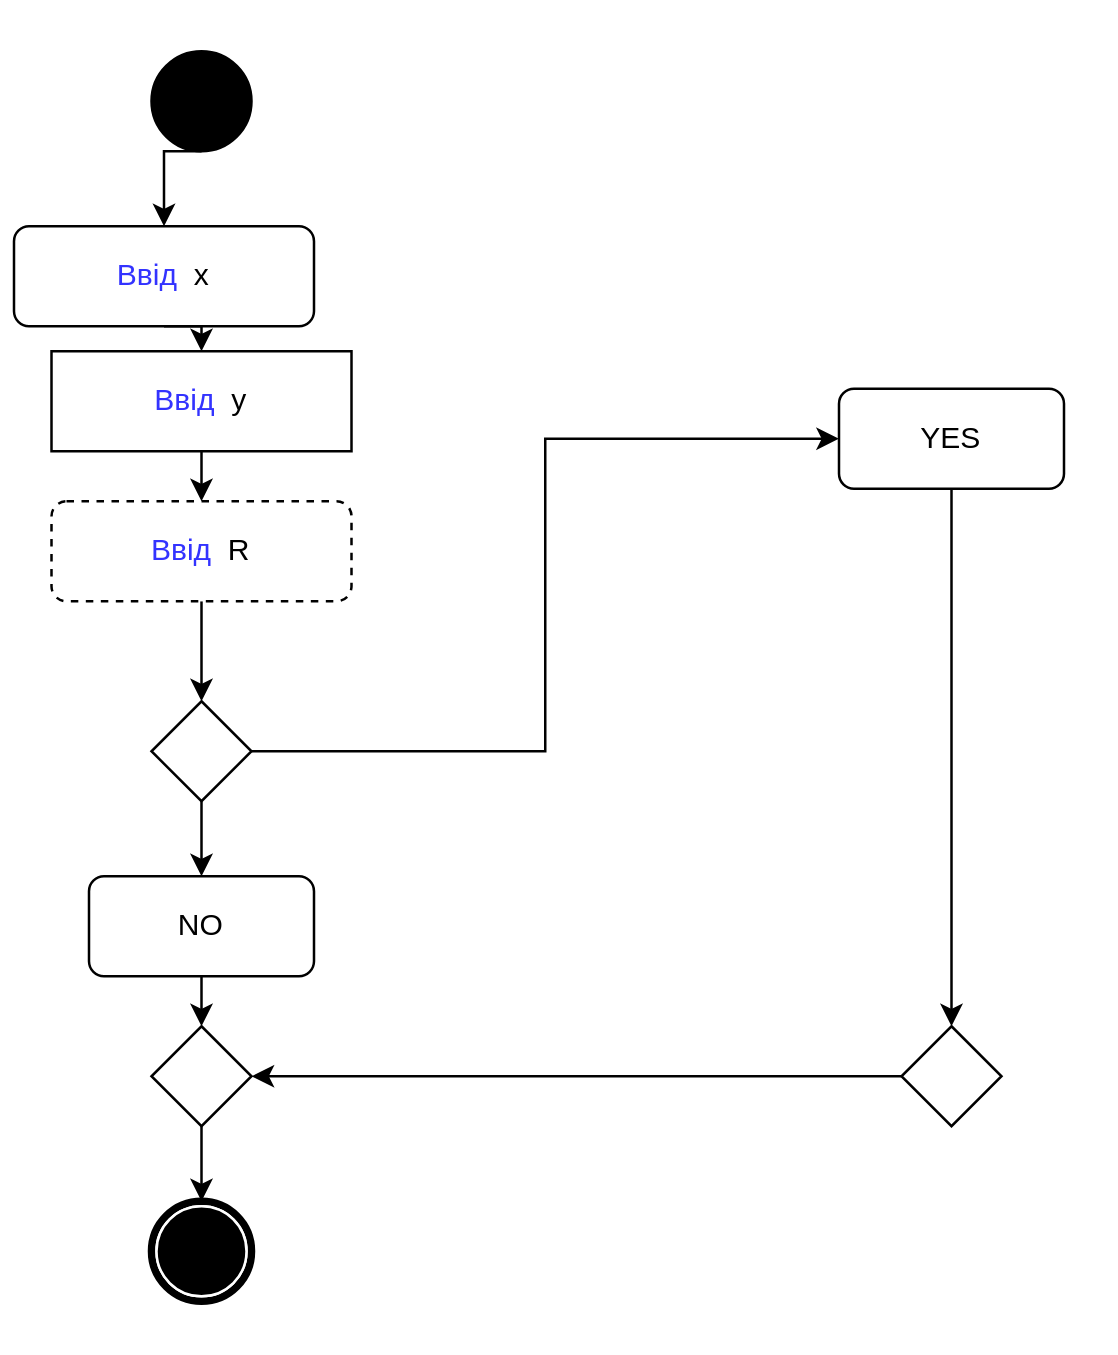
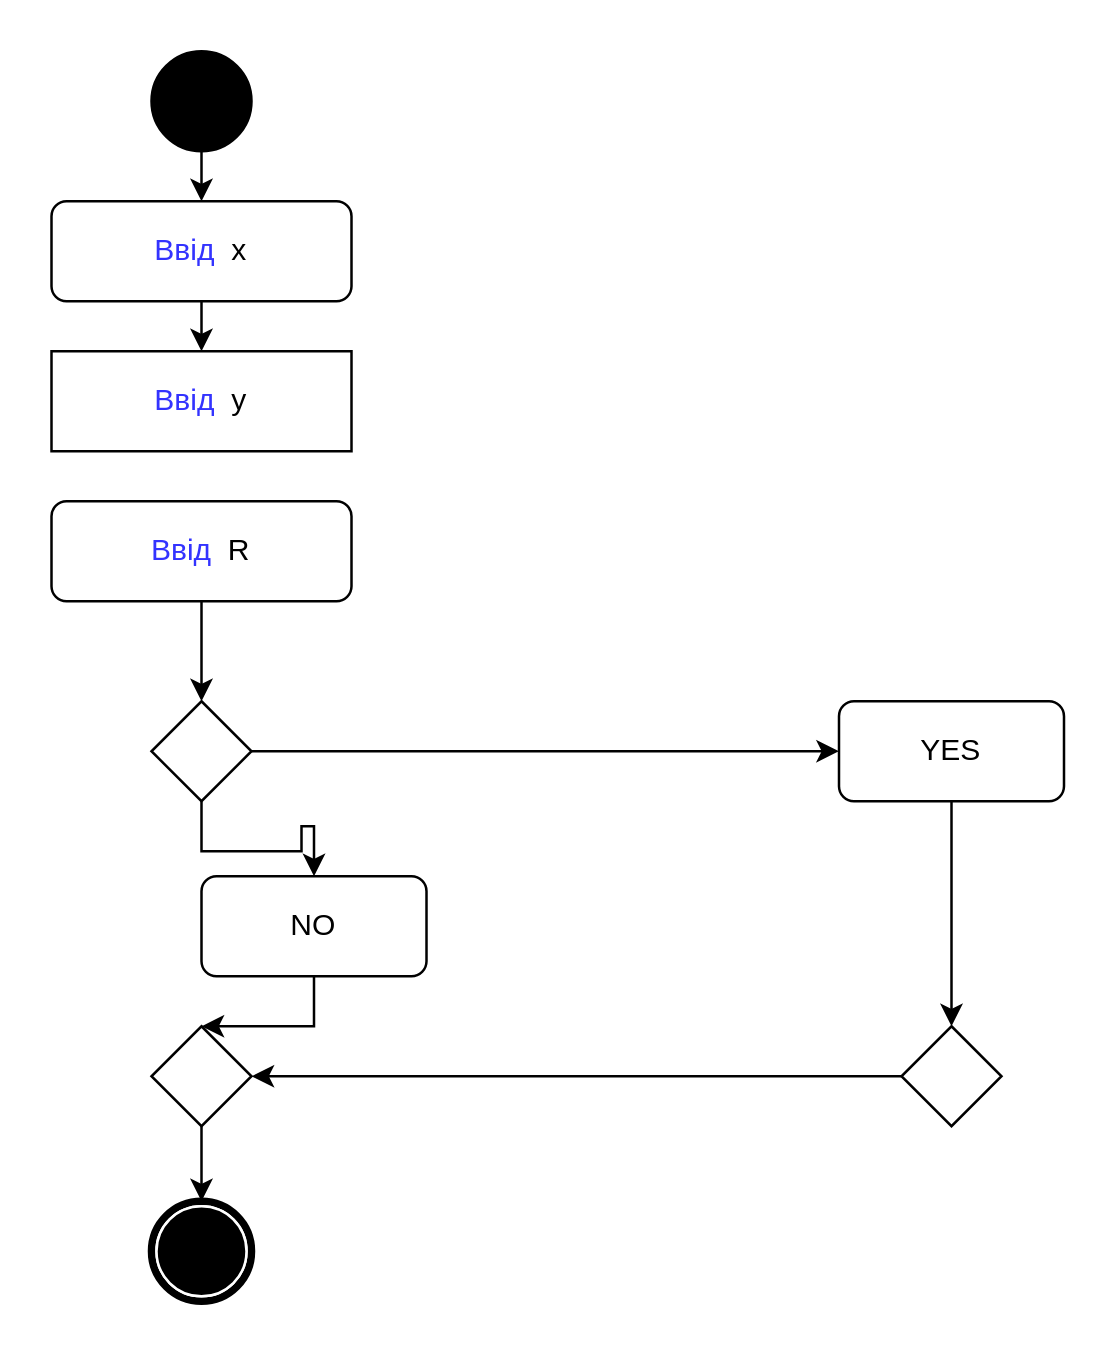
(164, 276) -> (201, 251)
(951, 439) -> (951, 751)
(201, 468) -> none
(201, 551) -> (201, 551)
(201, 926) -> (314, 926)
